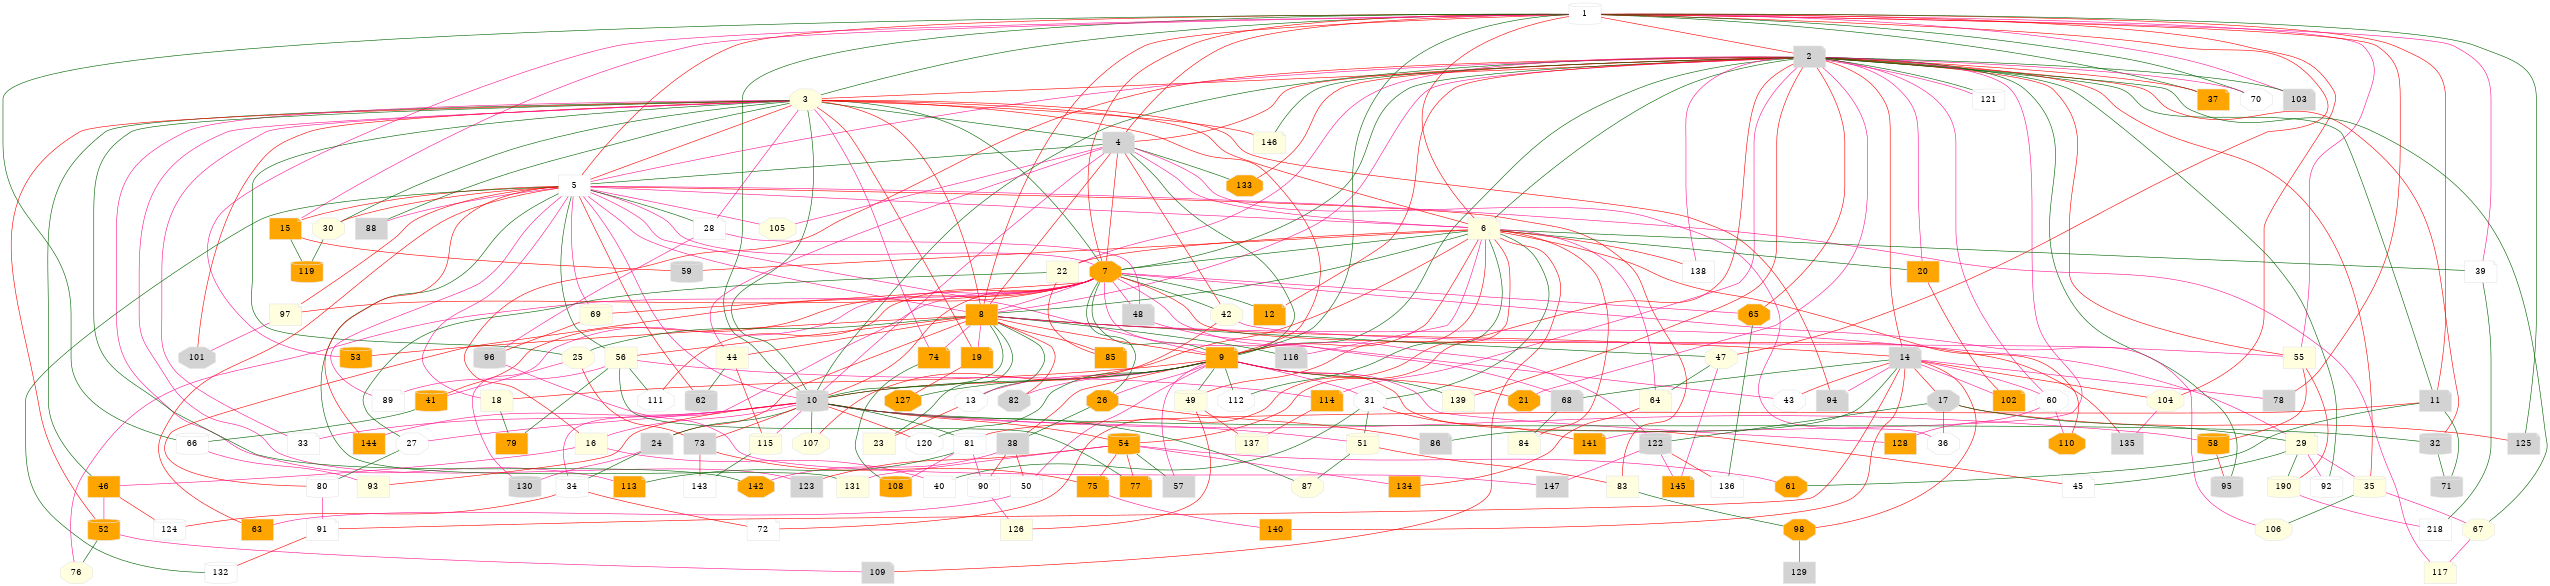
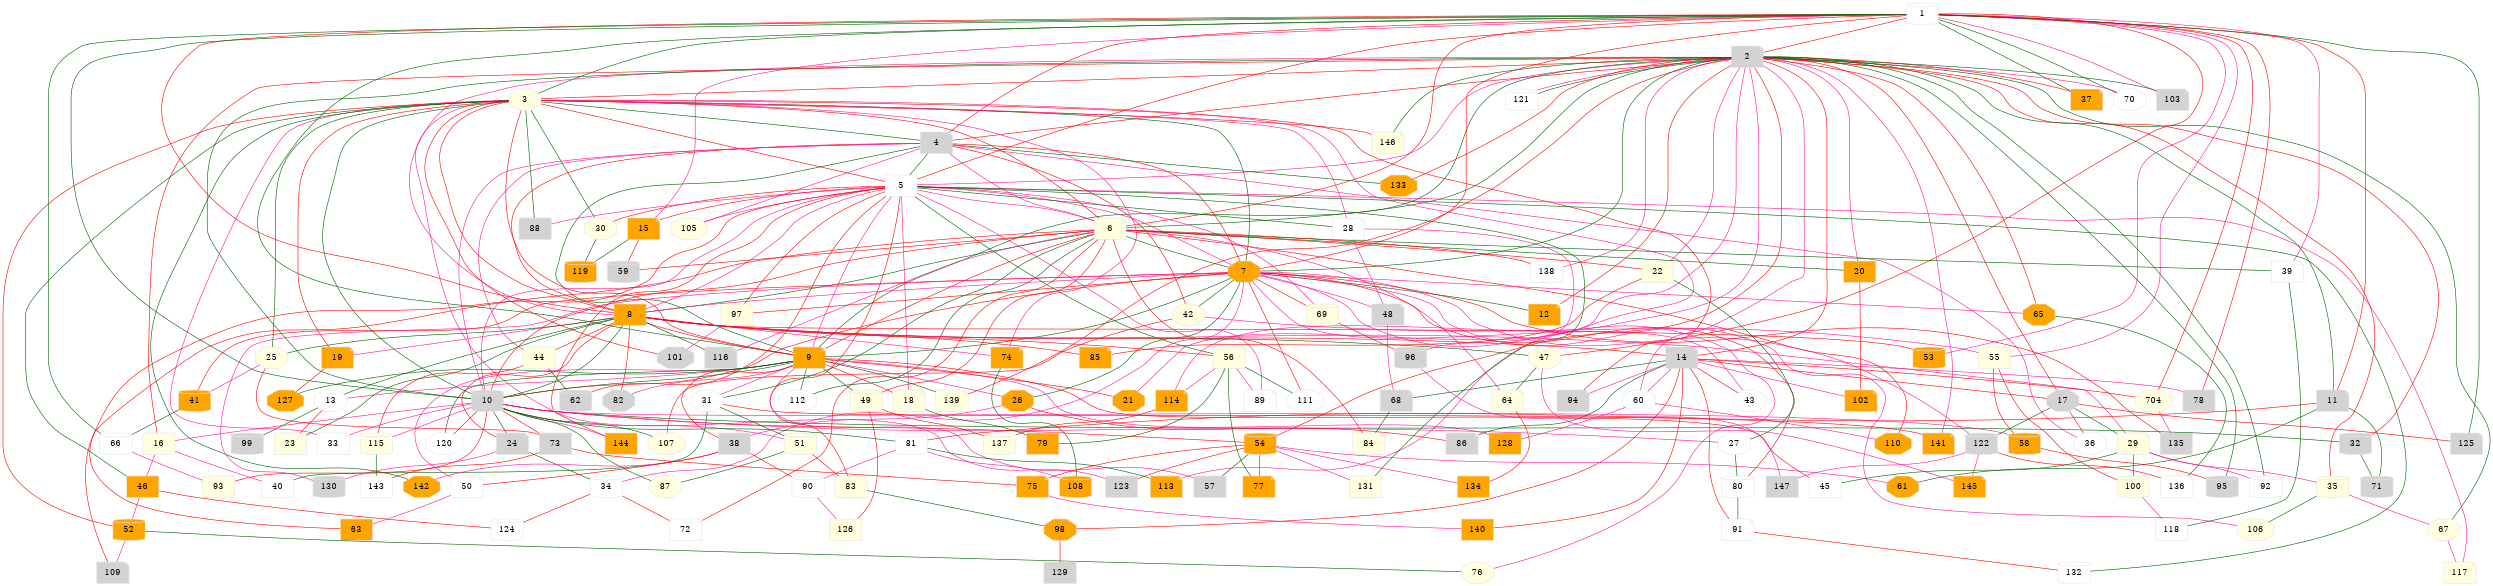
(2074, 181) -> (1945, 181)
(2166, 401) -> (2154, 401)
(1070, 417) -> (895, 419)
none -> (247, 444)
(2284, 487) -> (2133, 487)
(322, 508) -> (1738, 508)
(2435, 530) -> (2172, 530)
